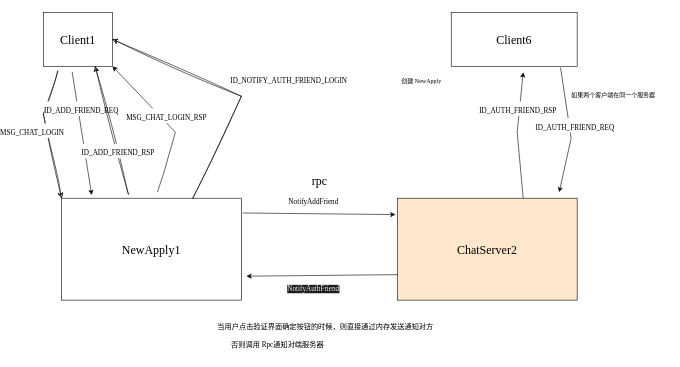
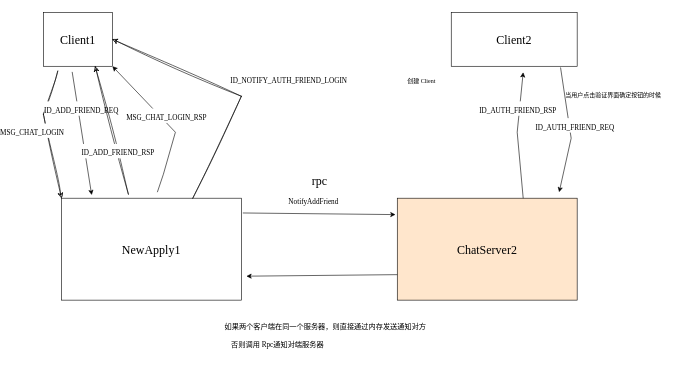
(515, 39) -> (515, 39)
(422, 78) -> (422, 78)
(614, 92) -> (614, 92)
(326, 291) -> none
(326, 324) -> (326, 324)
